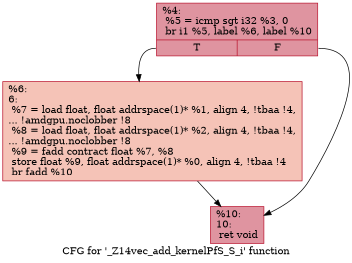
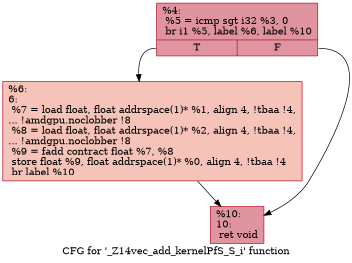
(41, 173) -> (42, 173)
